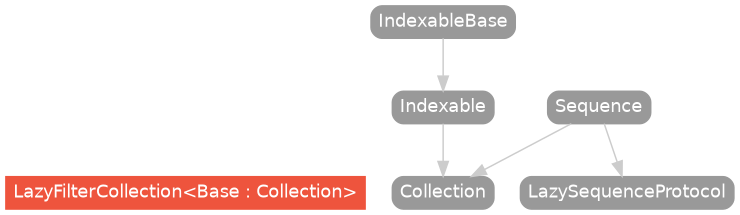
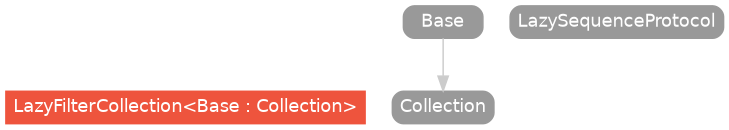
(443, 22) -> none
(443, 107) -> (443, 22)
(599, 107) -> none
